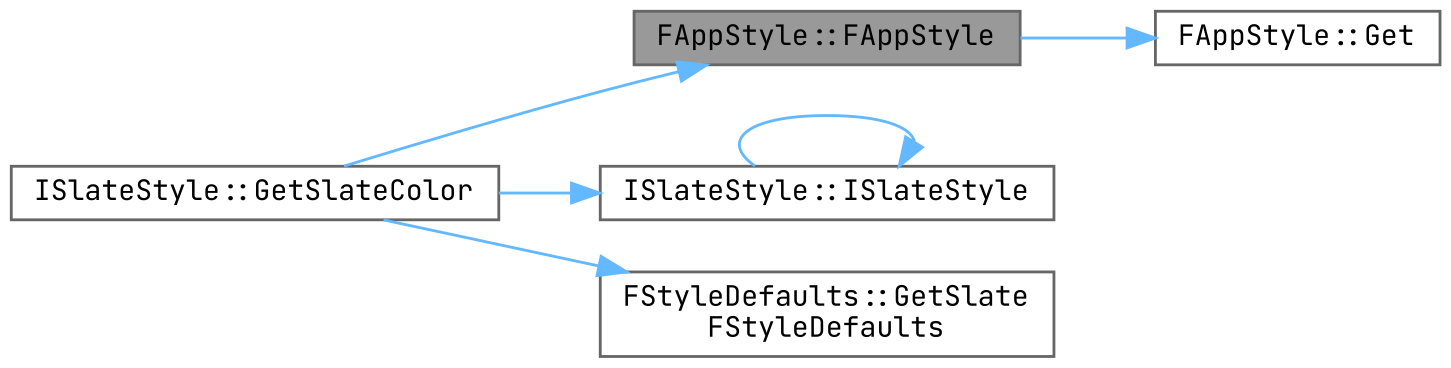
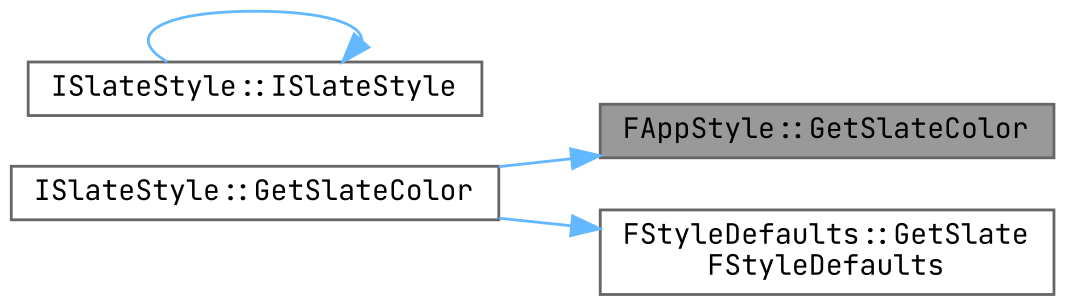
(827, 38) -> (827, 131)
(1298, 38) -> none
(535, 193) -> none
